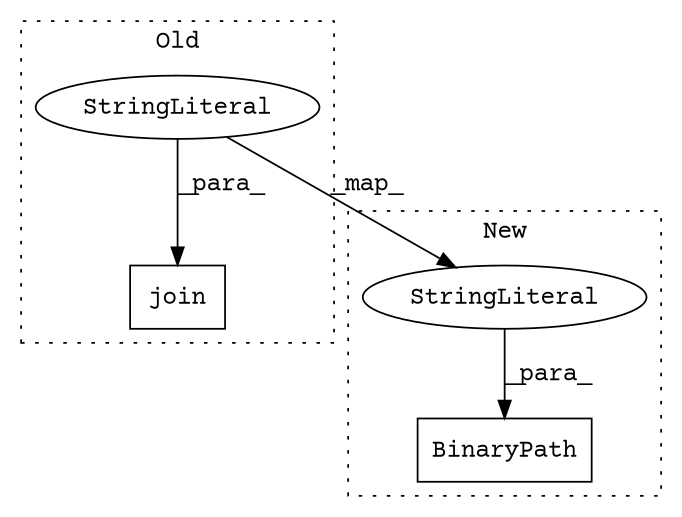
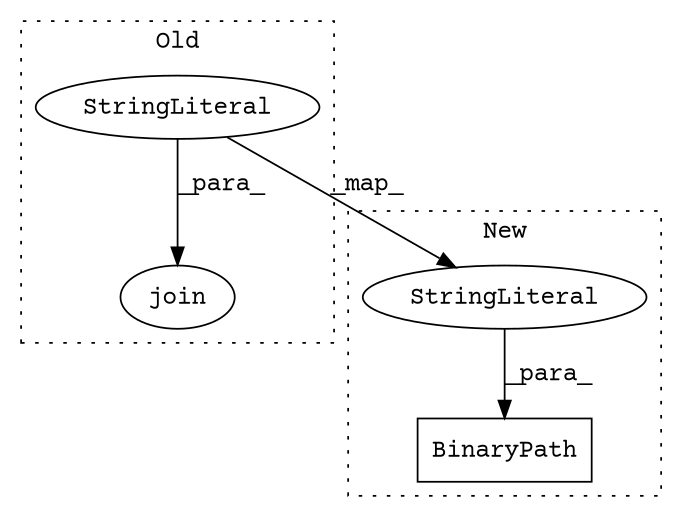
(178, 297) -> (178, 297)
